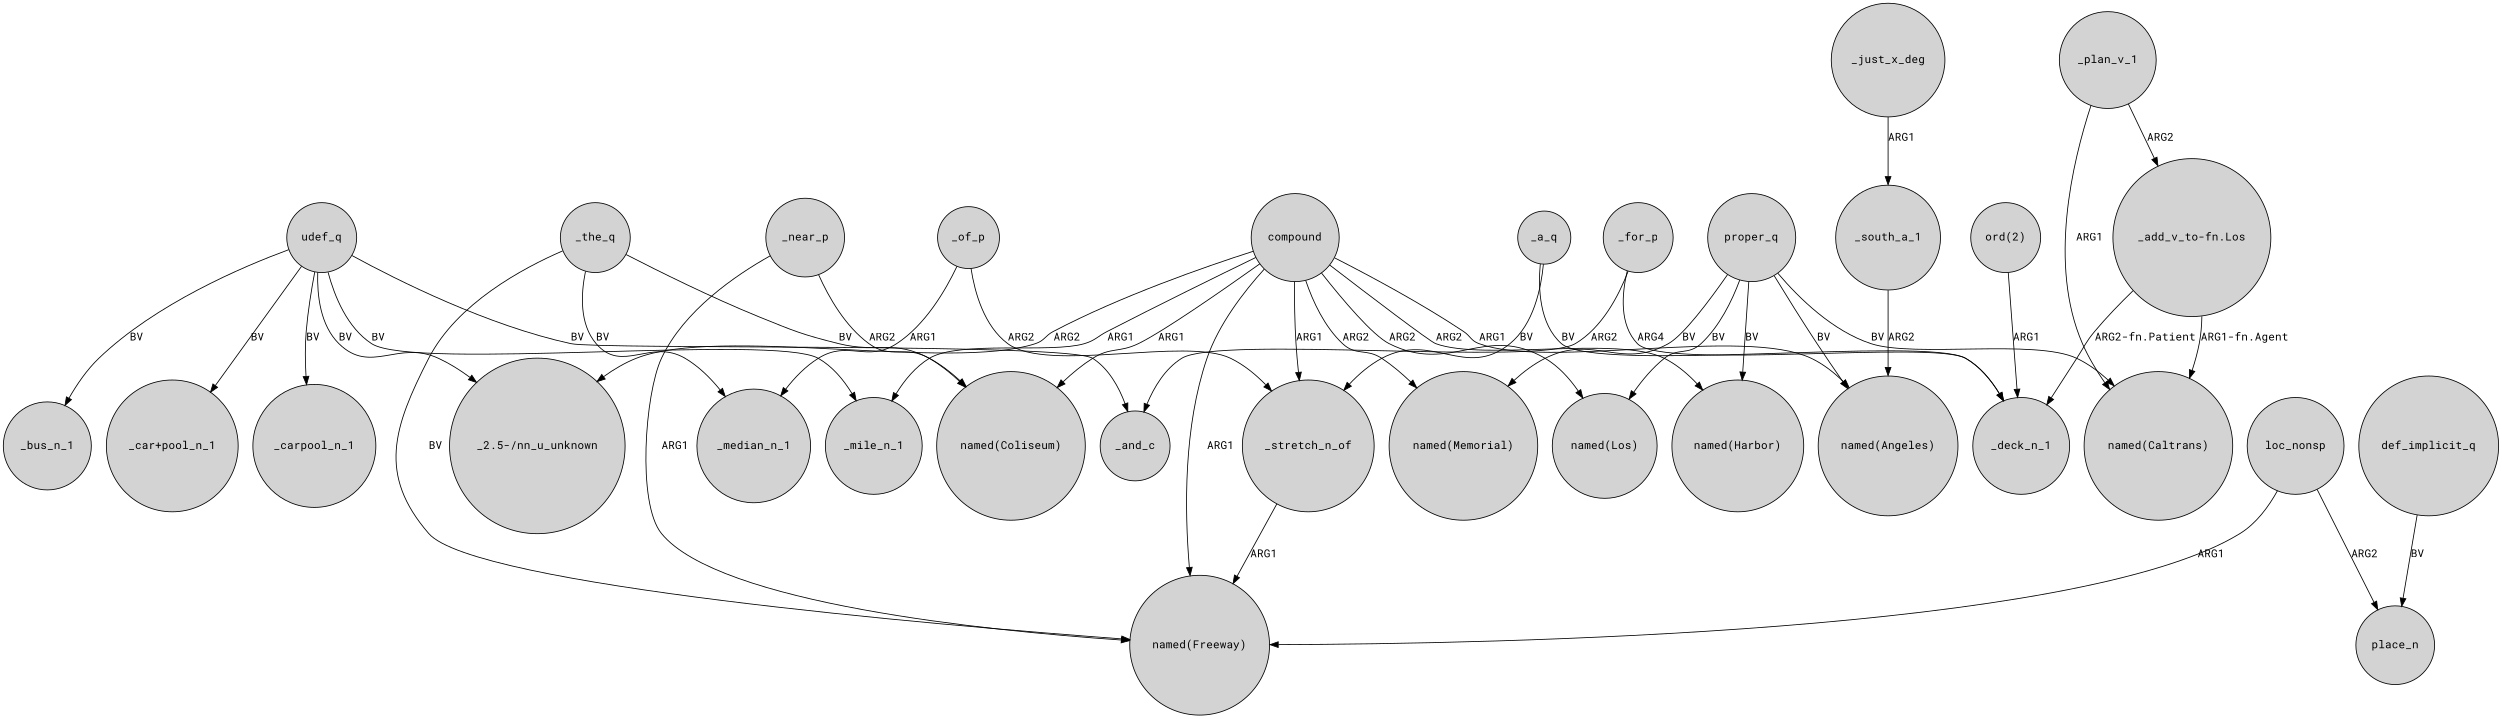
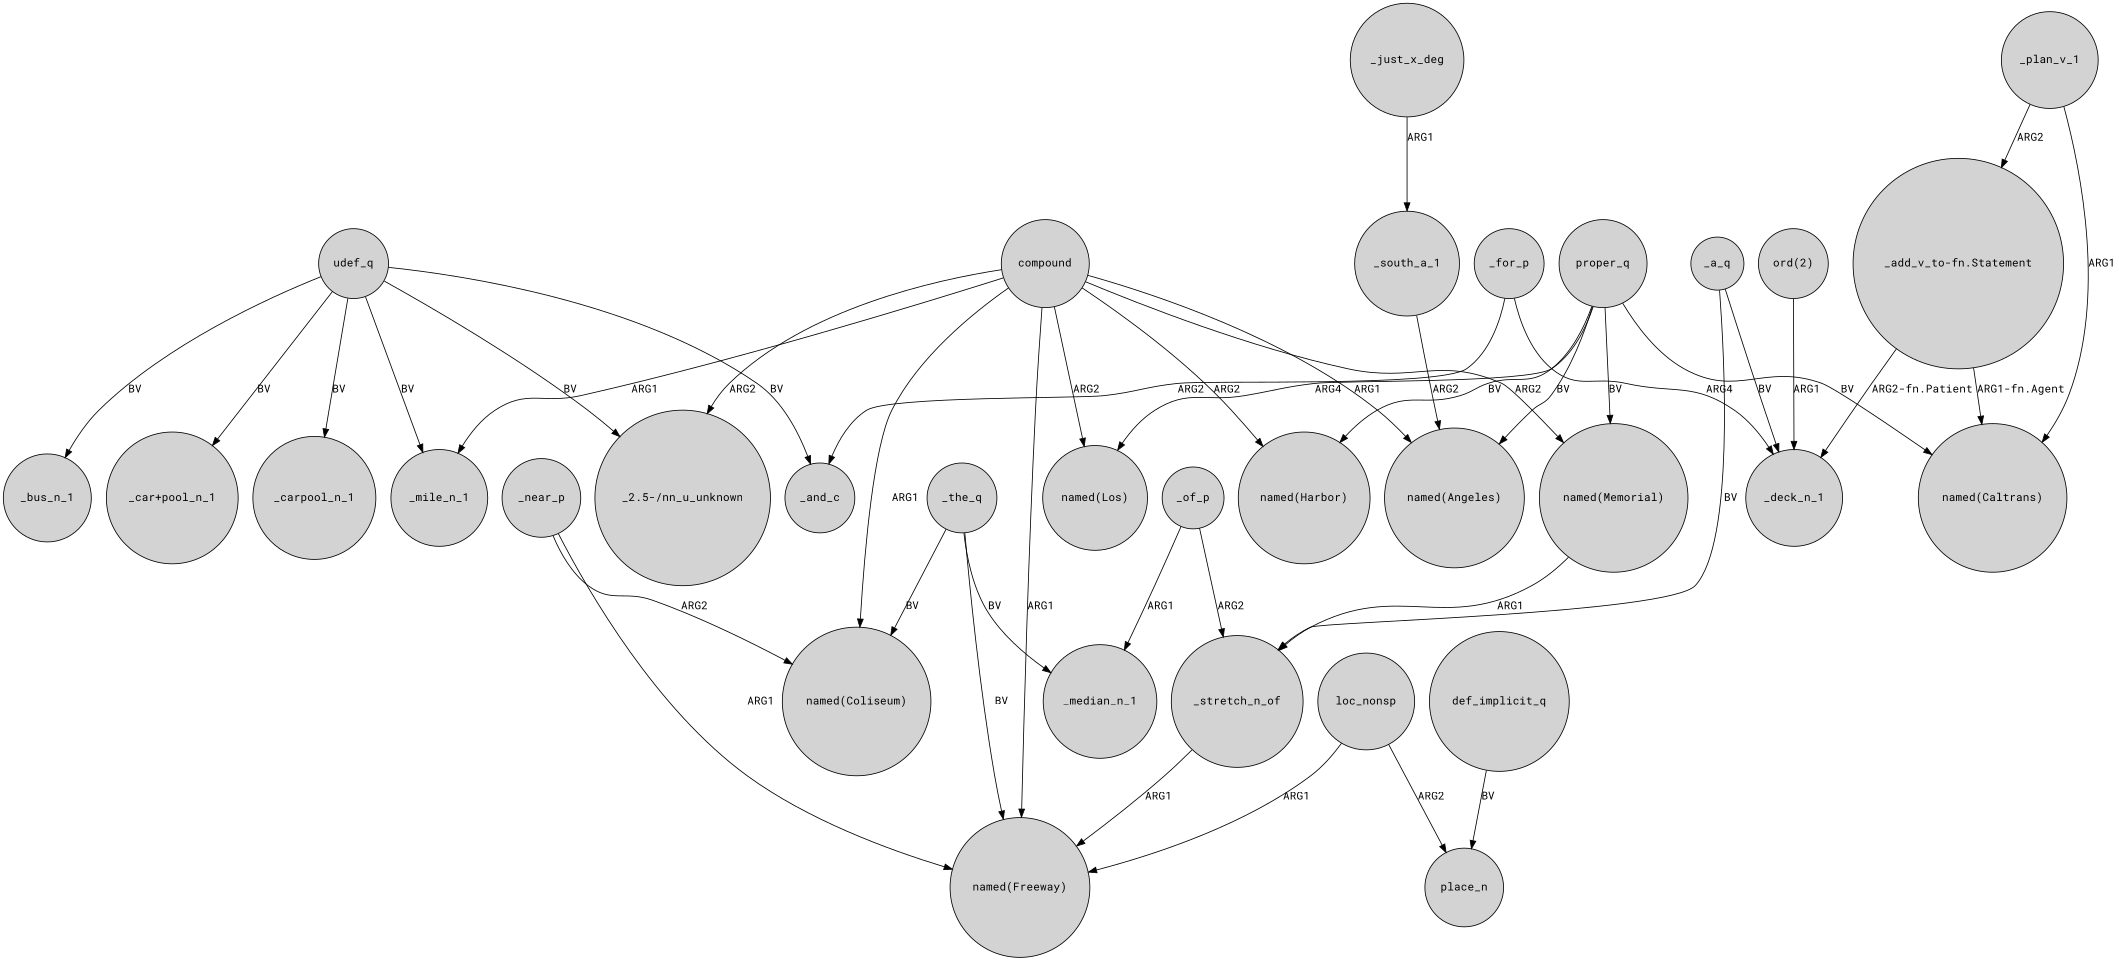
(2192, 238) -> (1958, 264)
(1295, 327) -> (1429, 607)
(1719, 338) -> (1329, 390)
